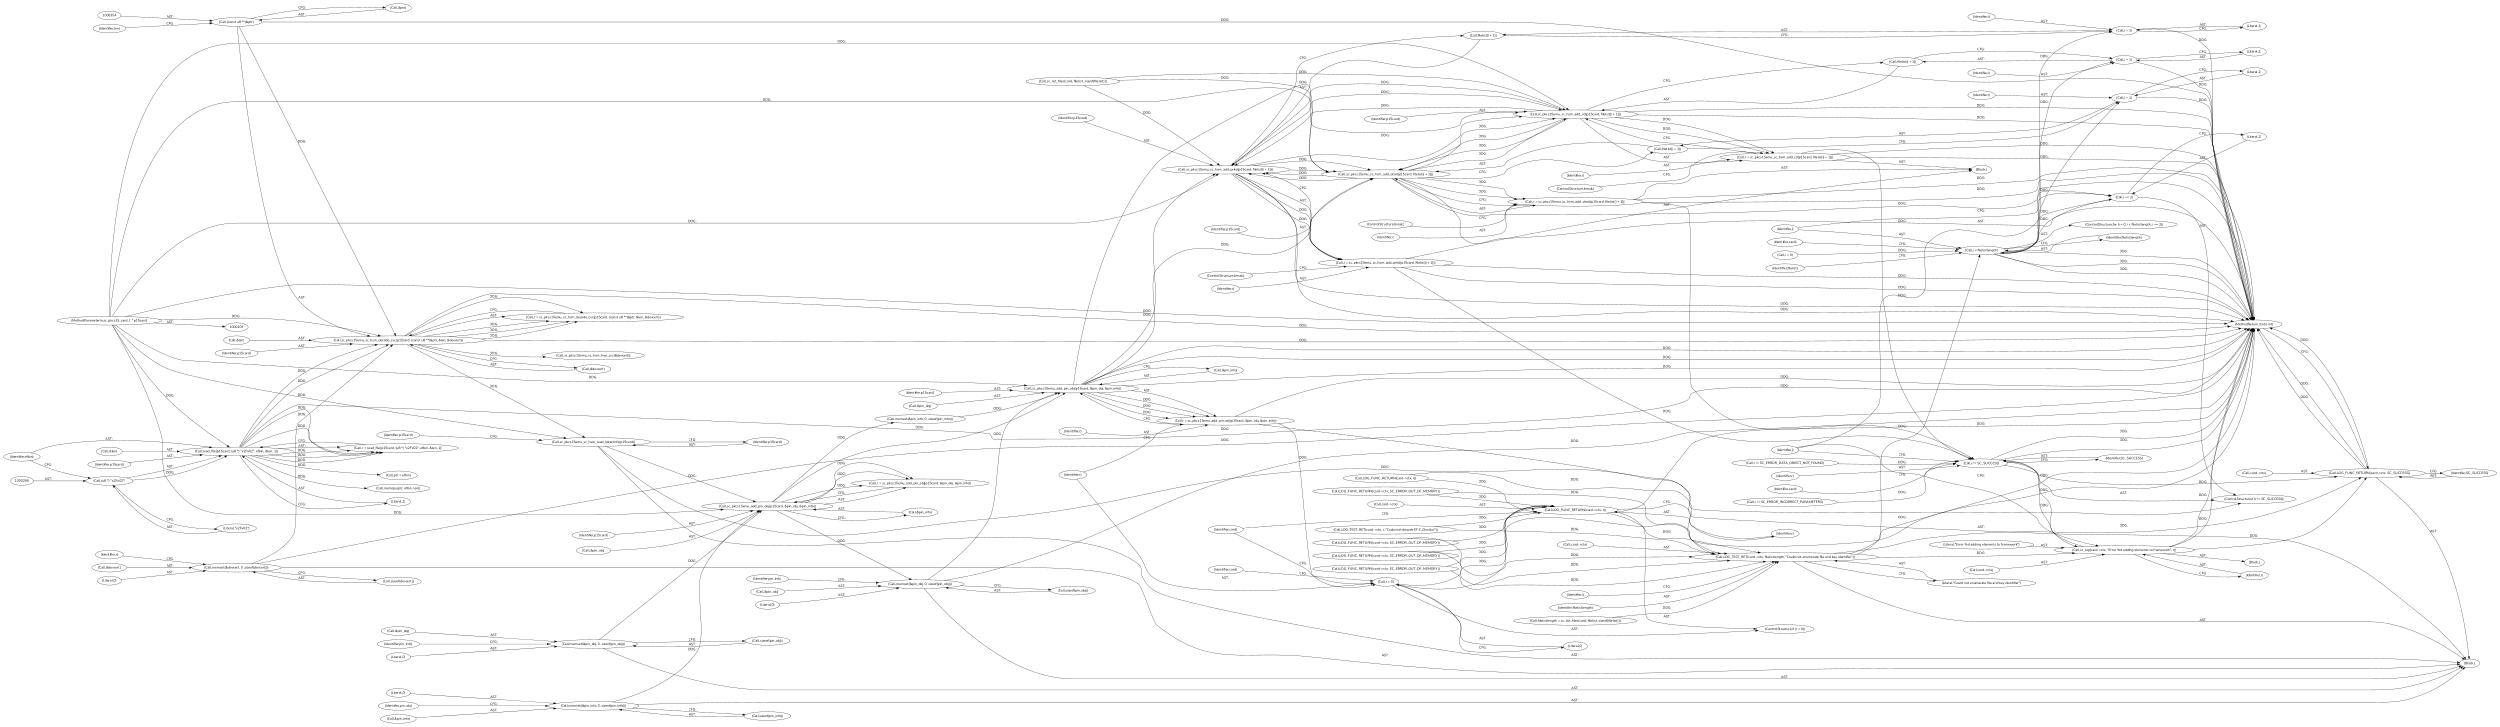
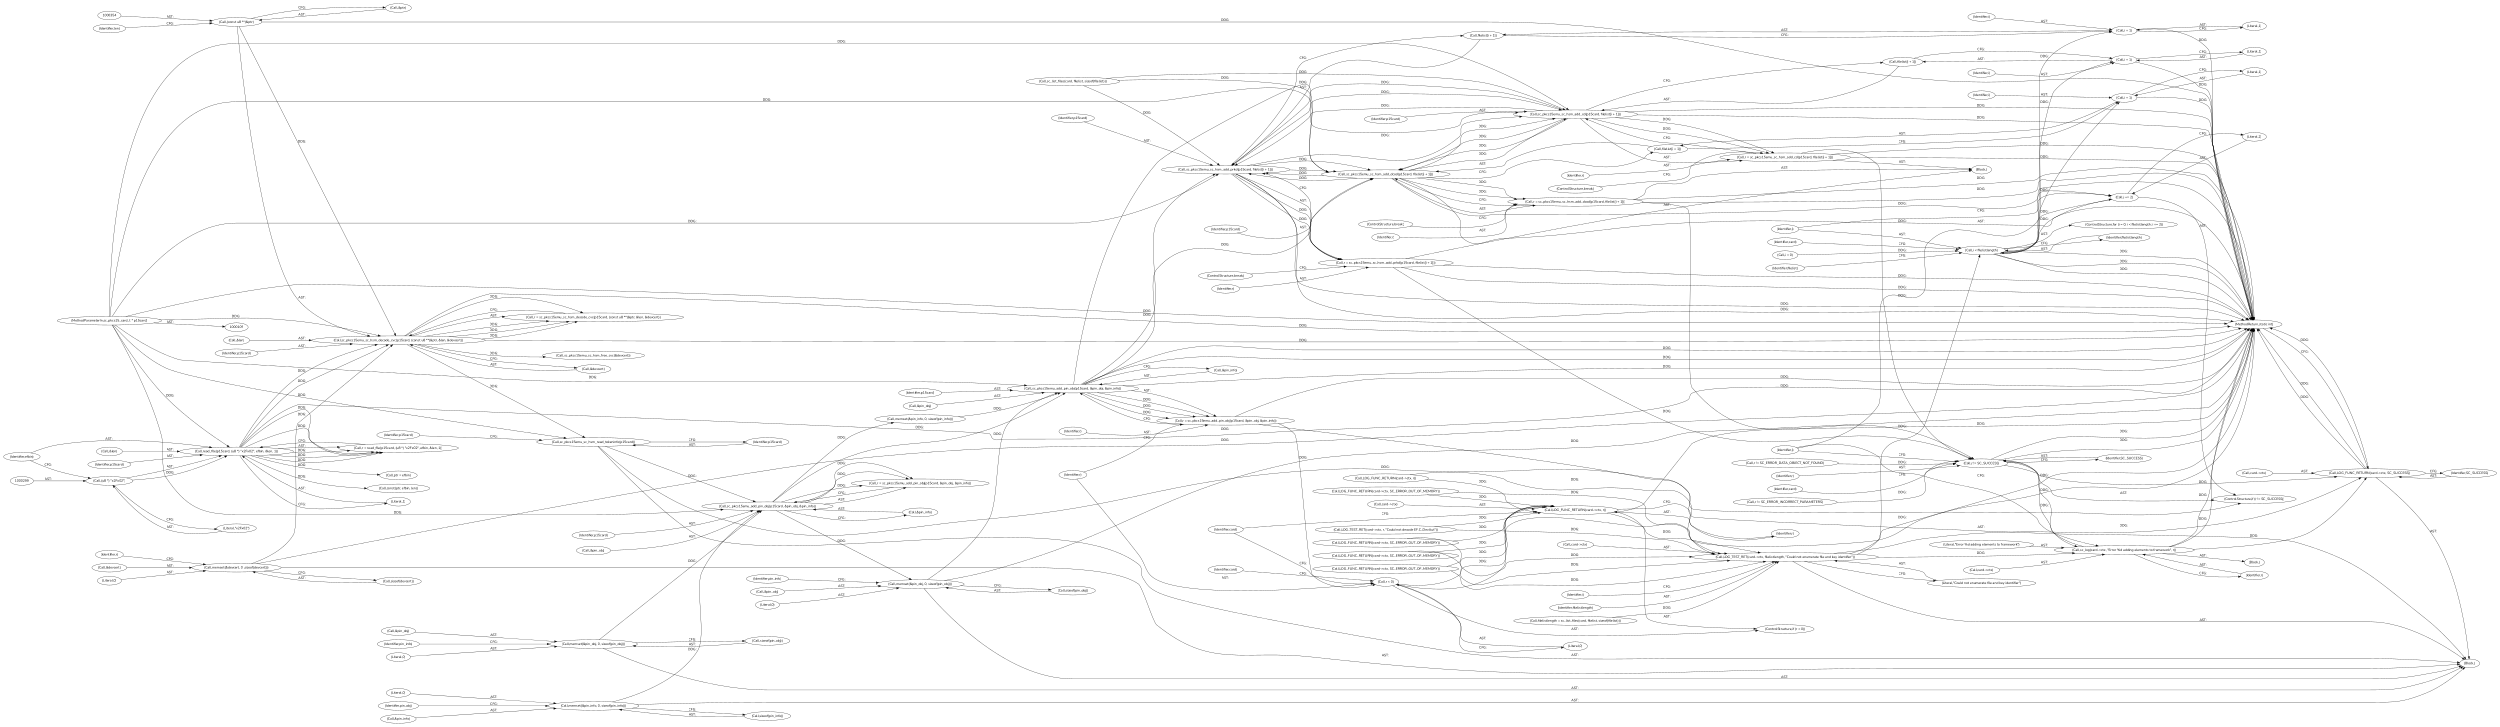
(398, 488) -> (398, 488)
